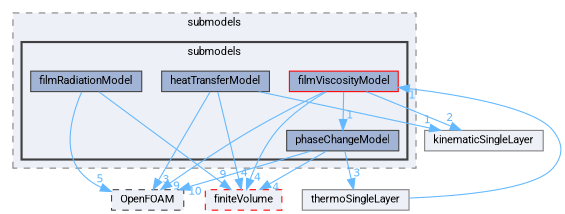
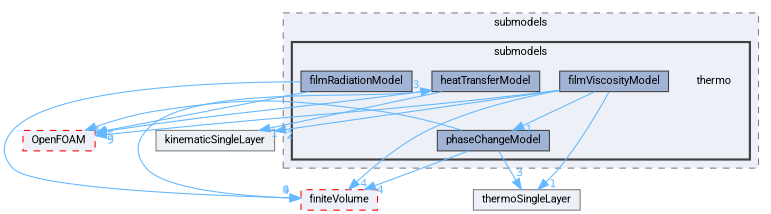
(344, 81) -> (614, 81)
none -> (714, 81)
(184, 136) -> (258, 111)
(561, 148) -> (581, 139)
(148, 200) -> (59, 141)
